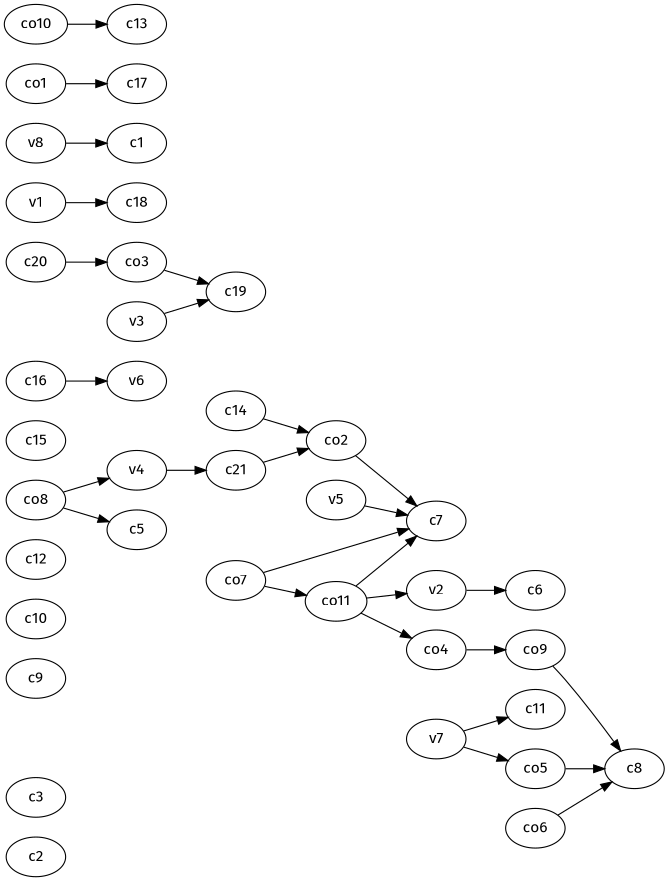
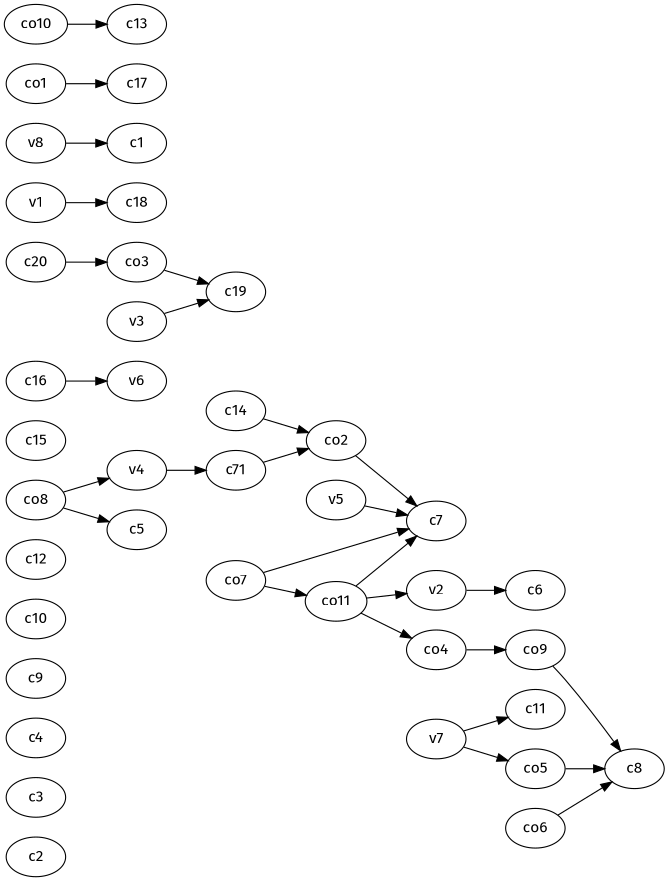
(236, 470) -> (236, 470)
none -> (36, 738)
